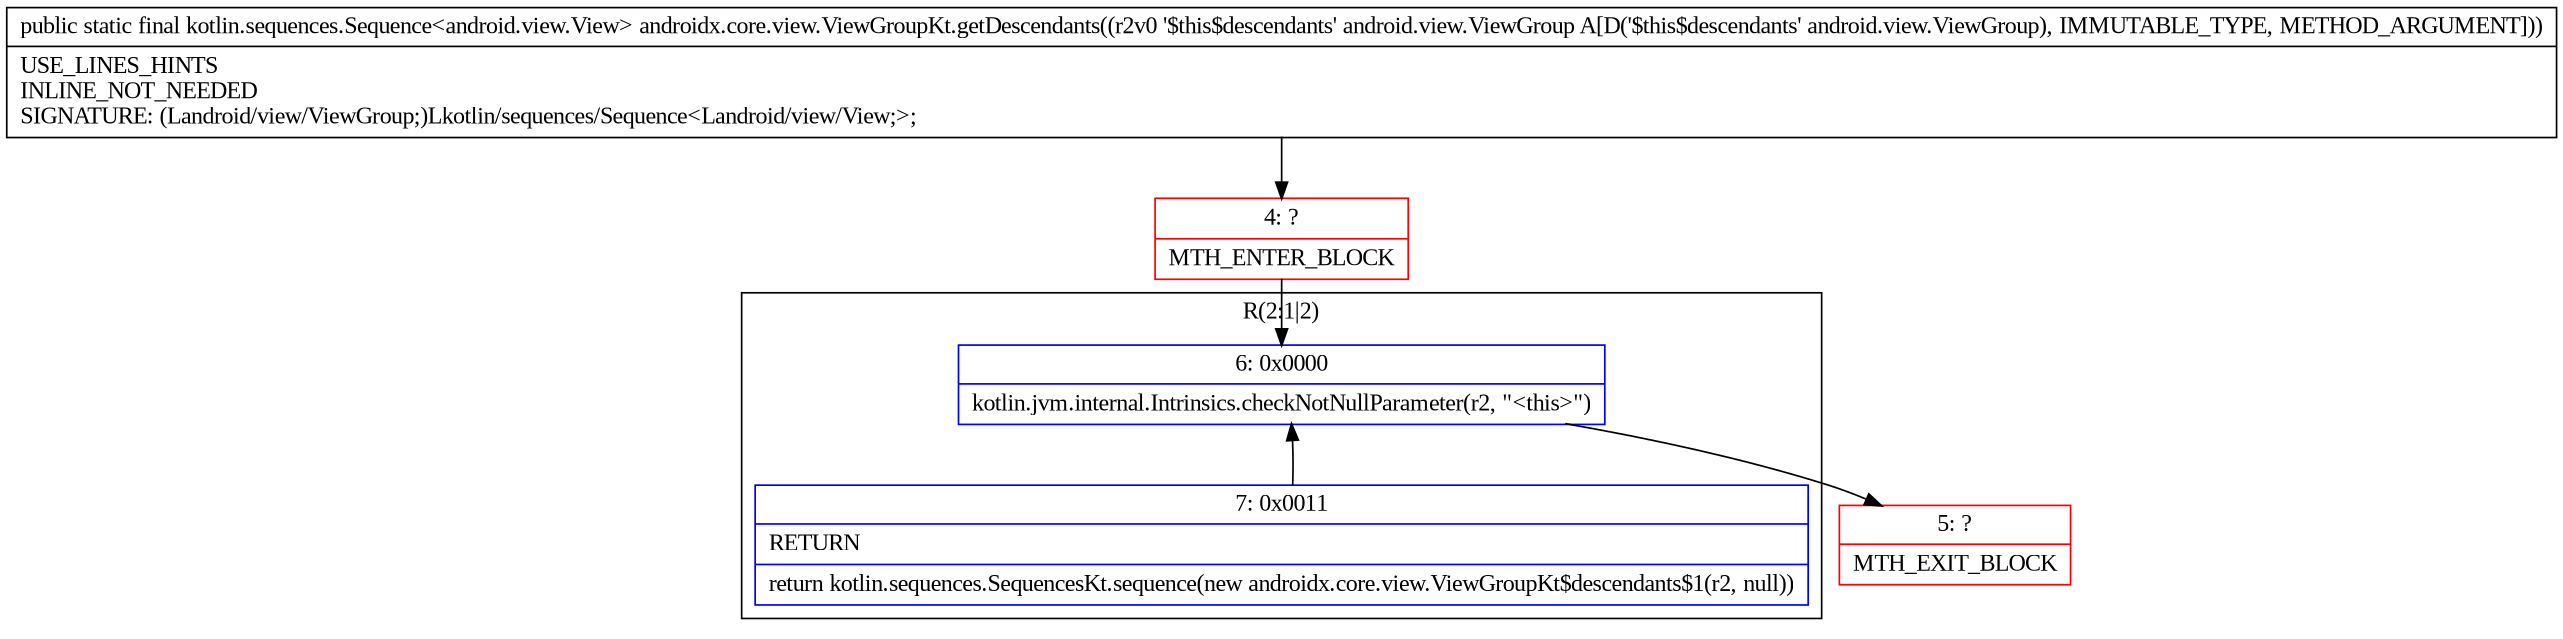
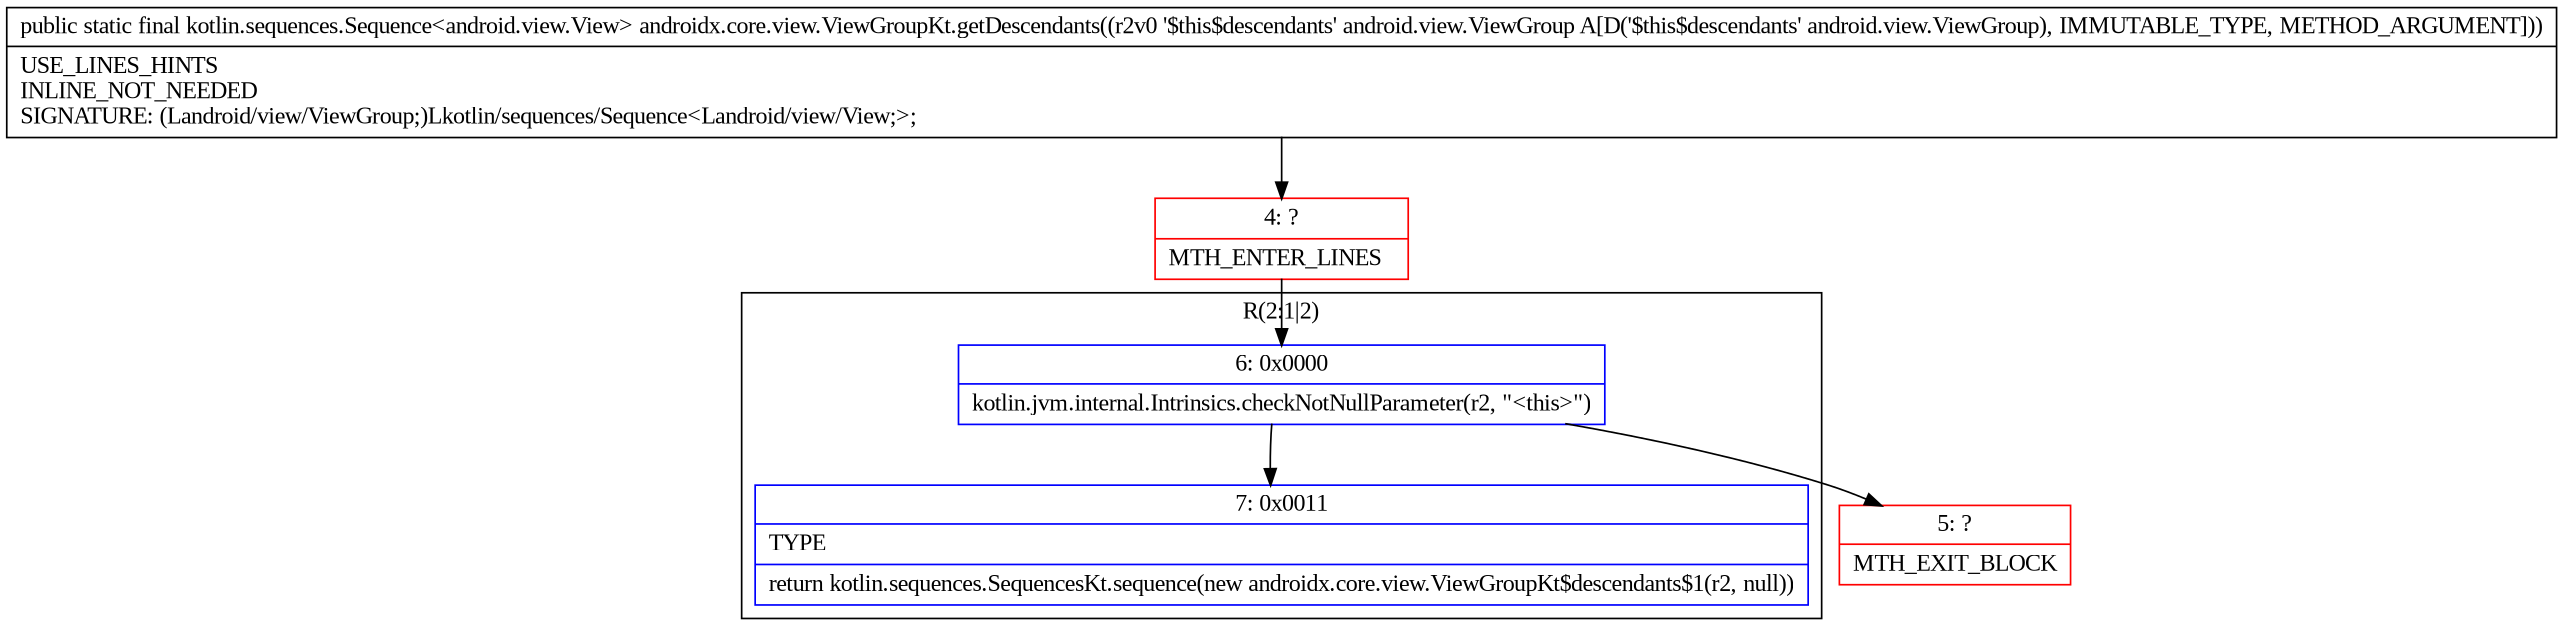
(1282, 258) -> (1276, 258)
(1293, 463) -> (1271, 446)
(815, 543) -> (797, 543)
